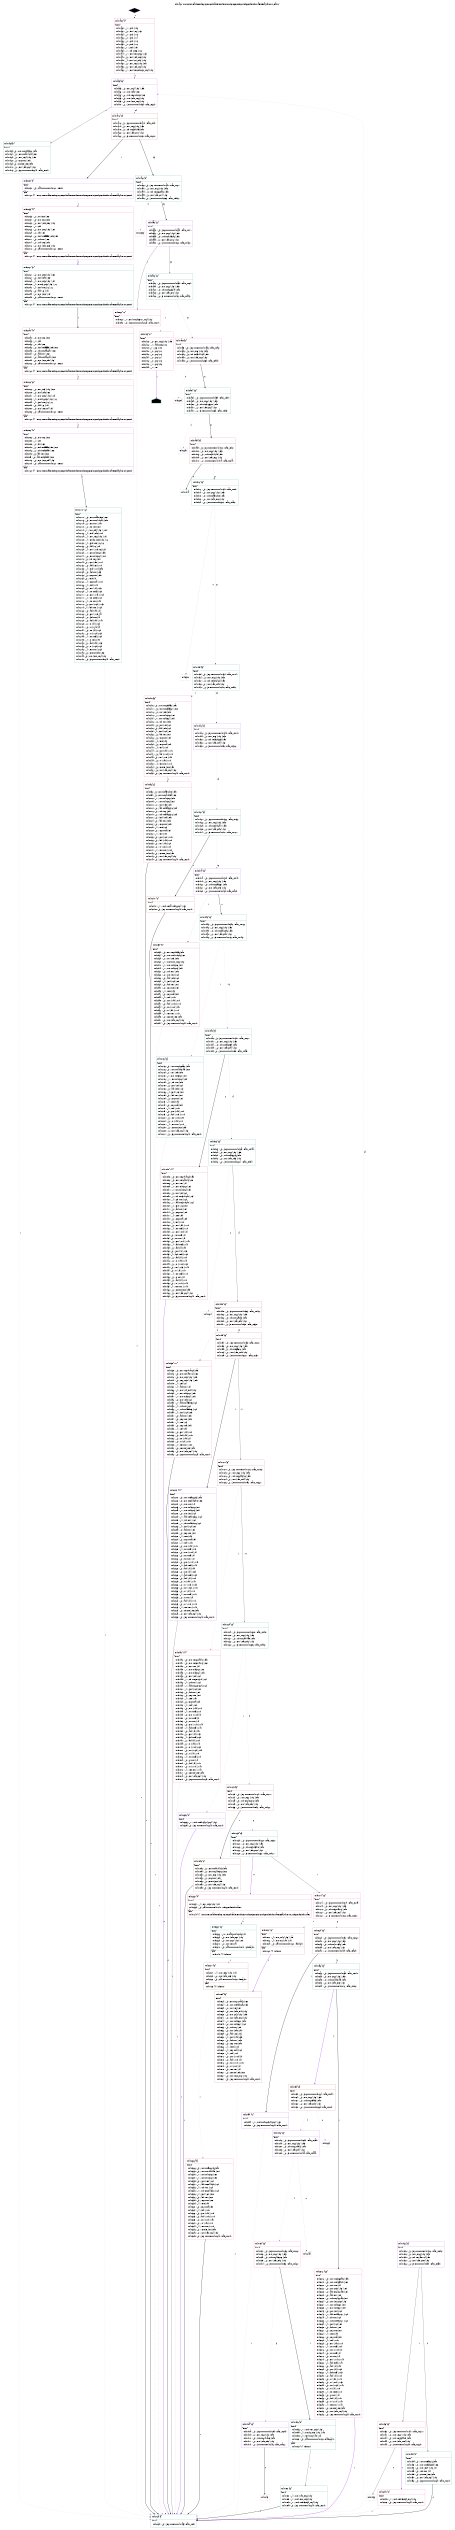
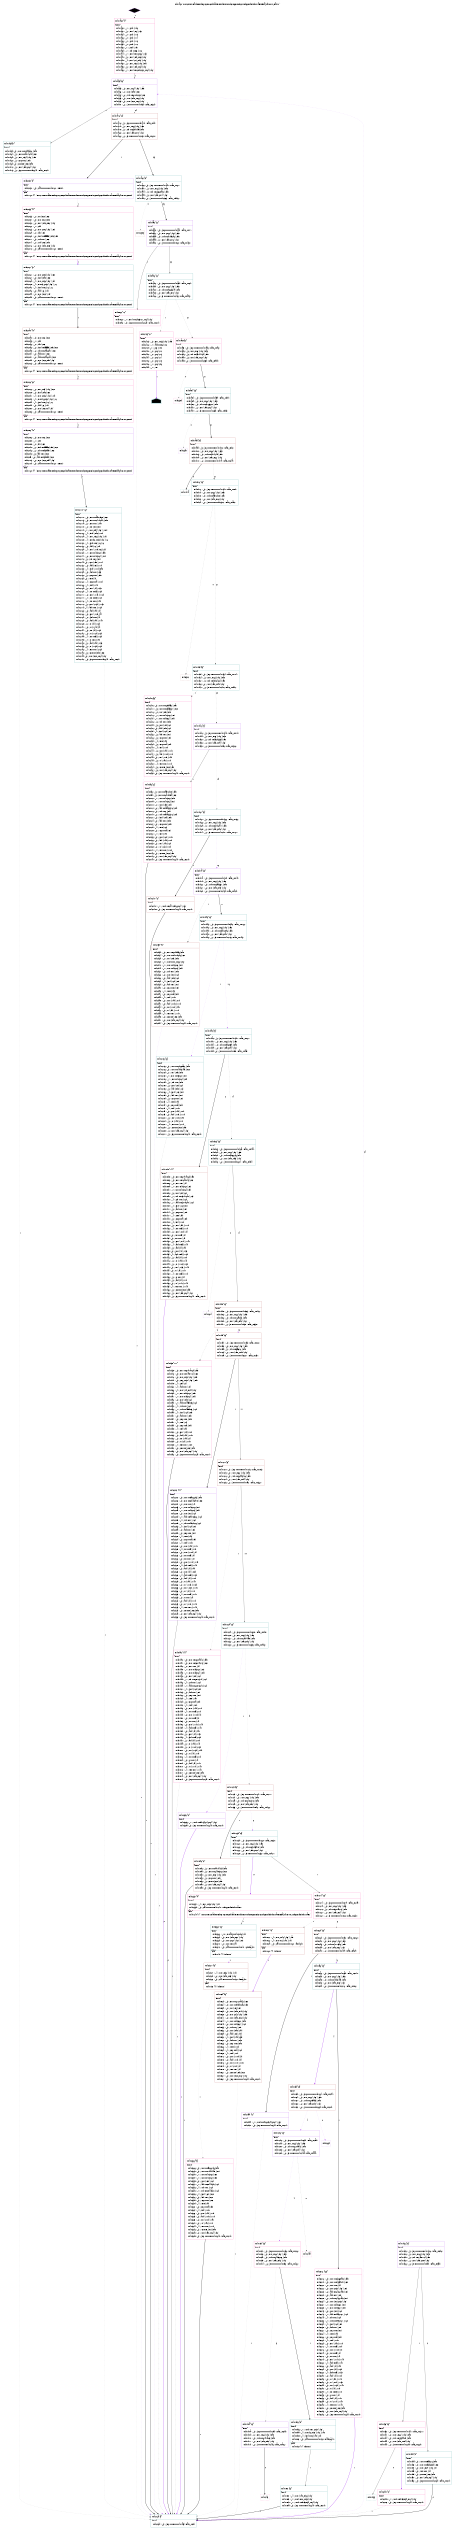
(168, 779) -> (200, 765)
